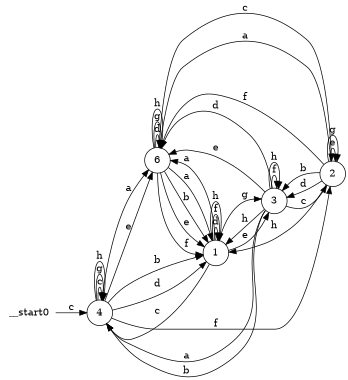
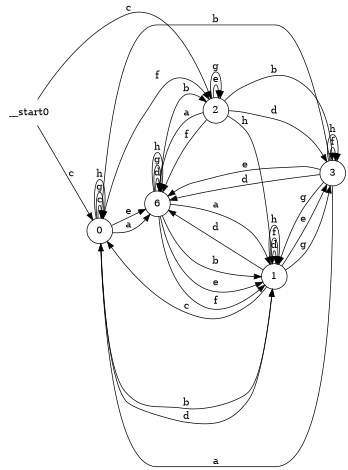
(245, 8) -> (187, 89)
(187, 159) -> (216, 228)
(305, 207) -> (126, 15)
(245, 219) -> (304, 198)
(100, 313) -> (100, 231)
